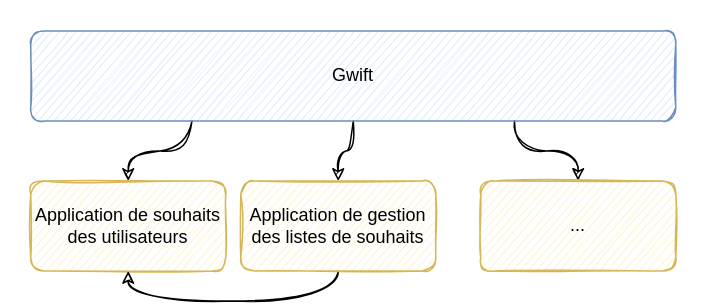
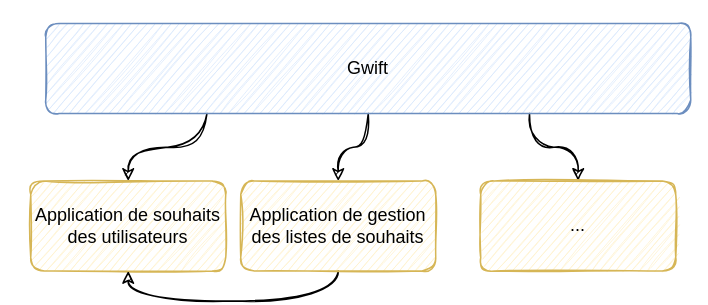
(353, 76) -> (368, 68)
